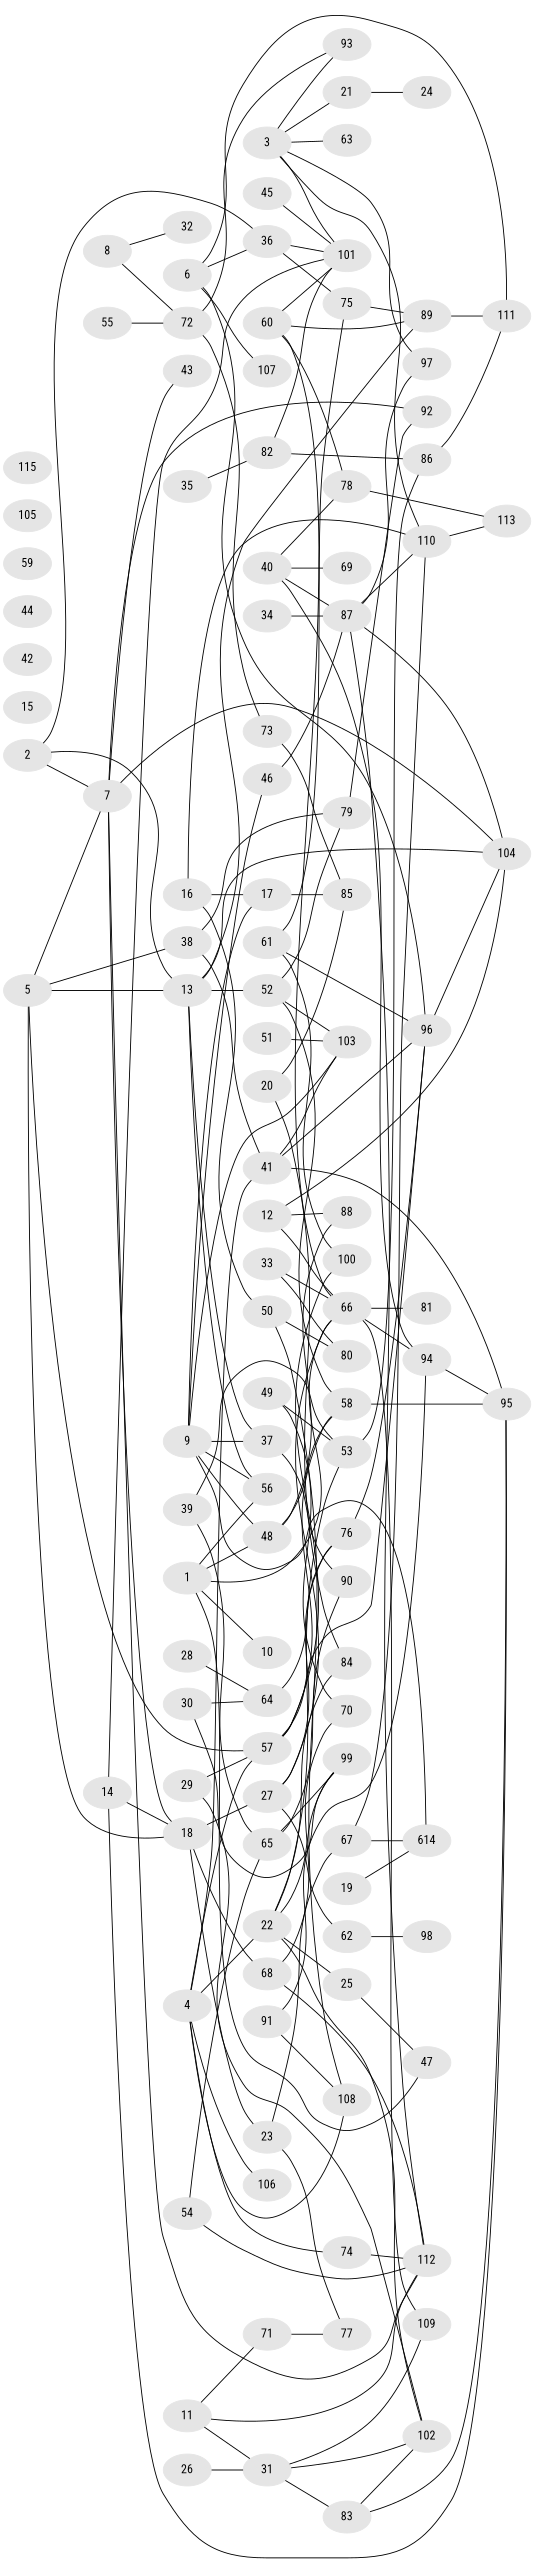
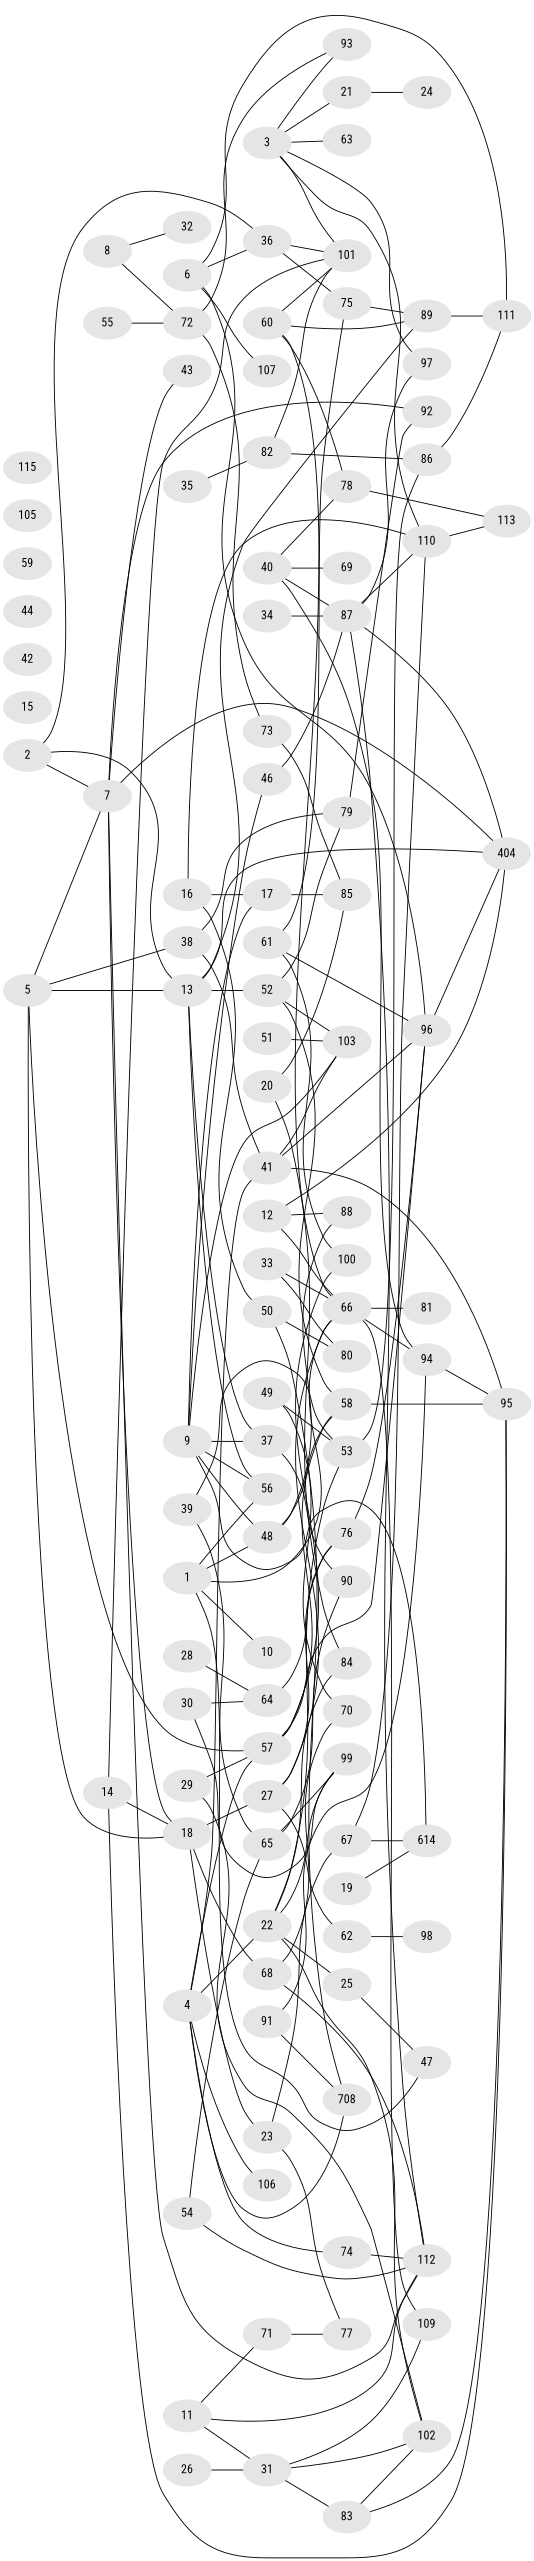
(267, 194) -> none
(507, 854) -> (507, 854)
(347, 2100) -> (347, 2100)
